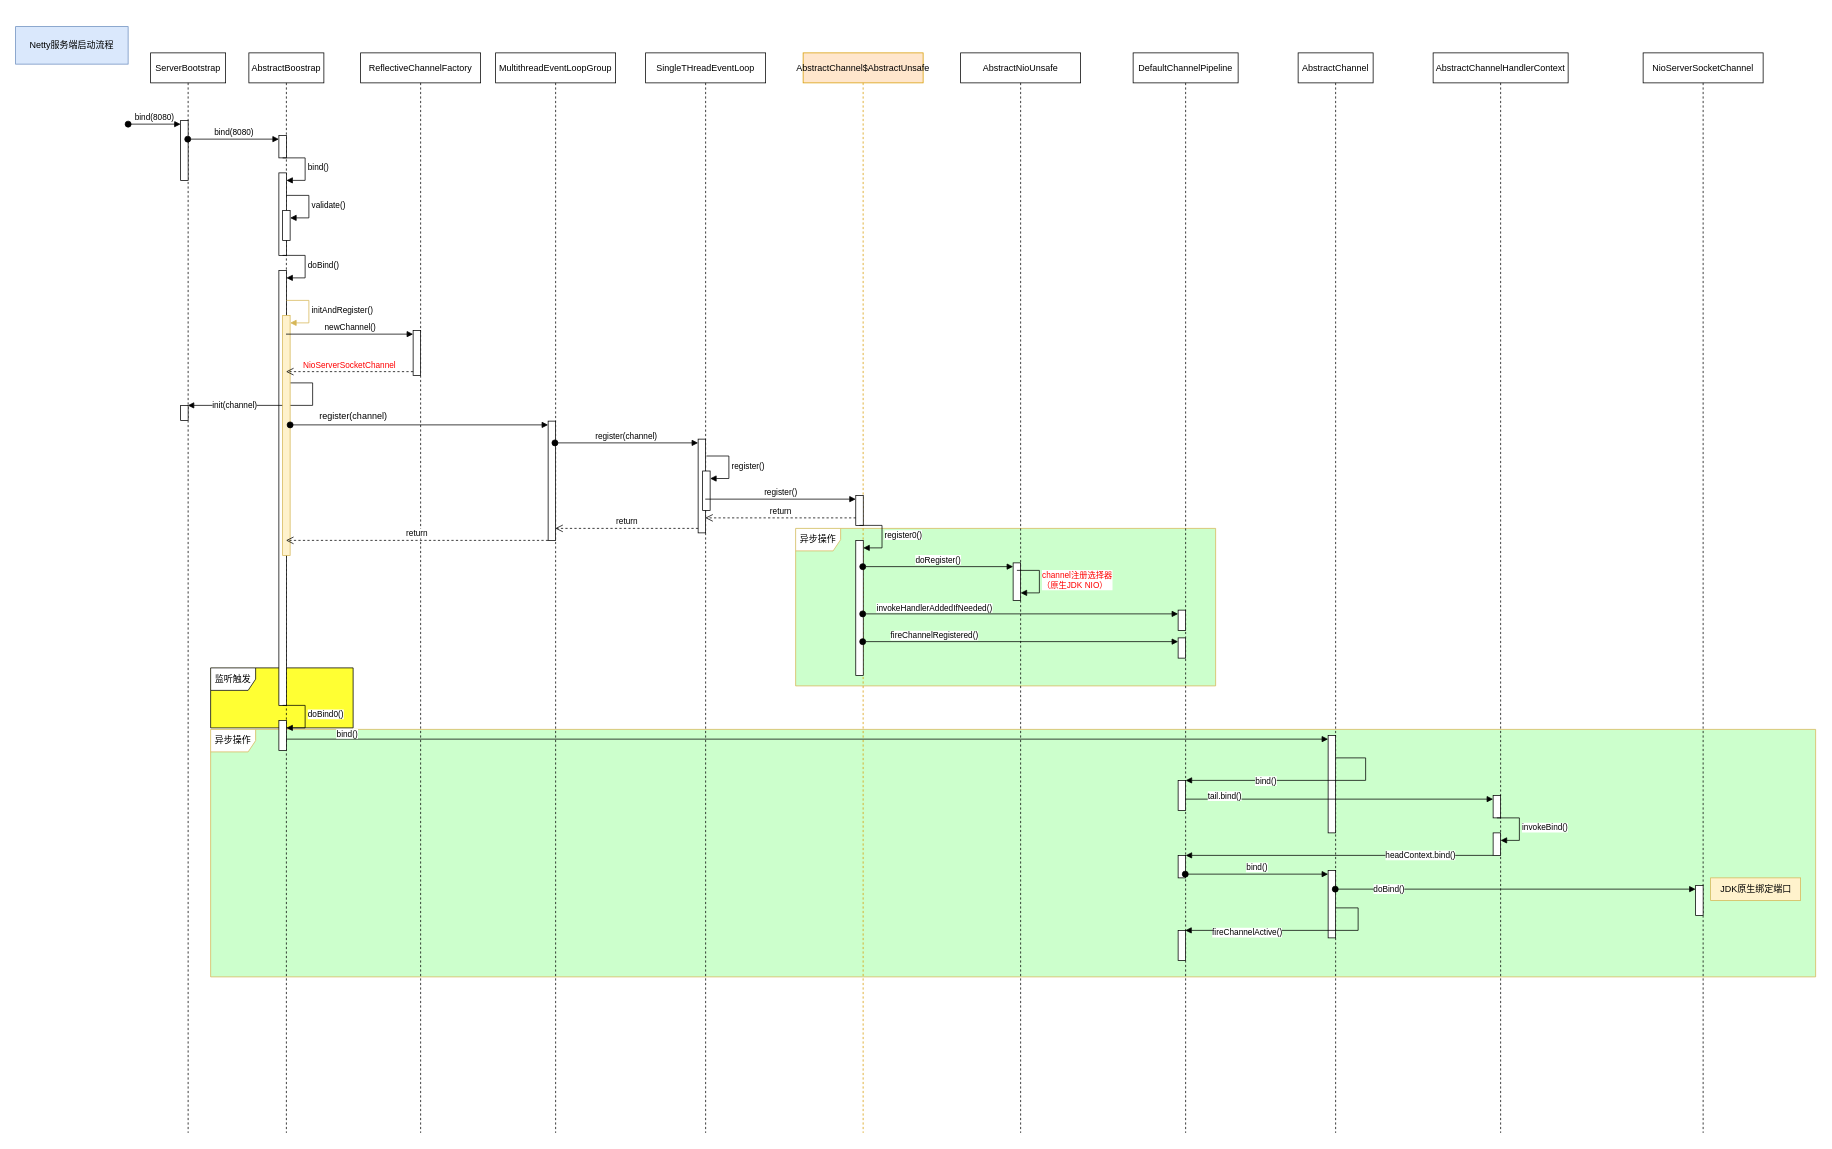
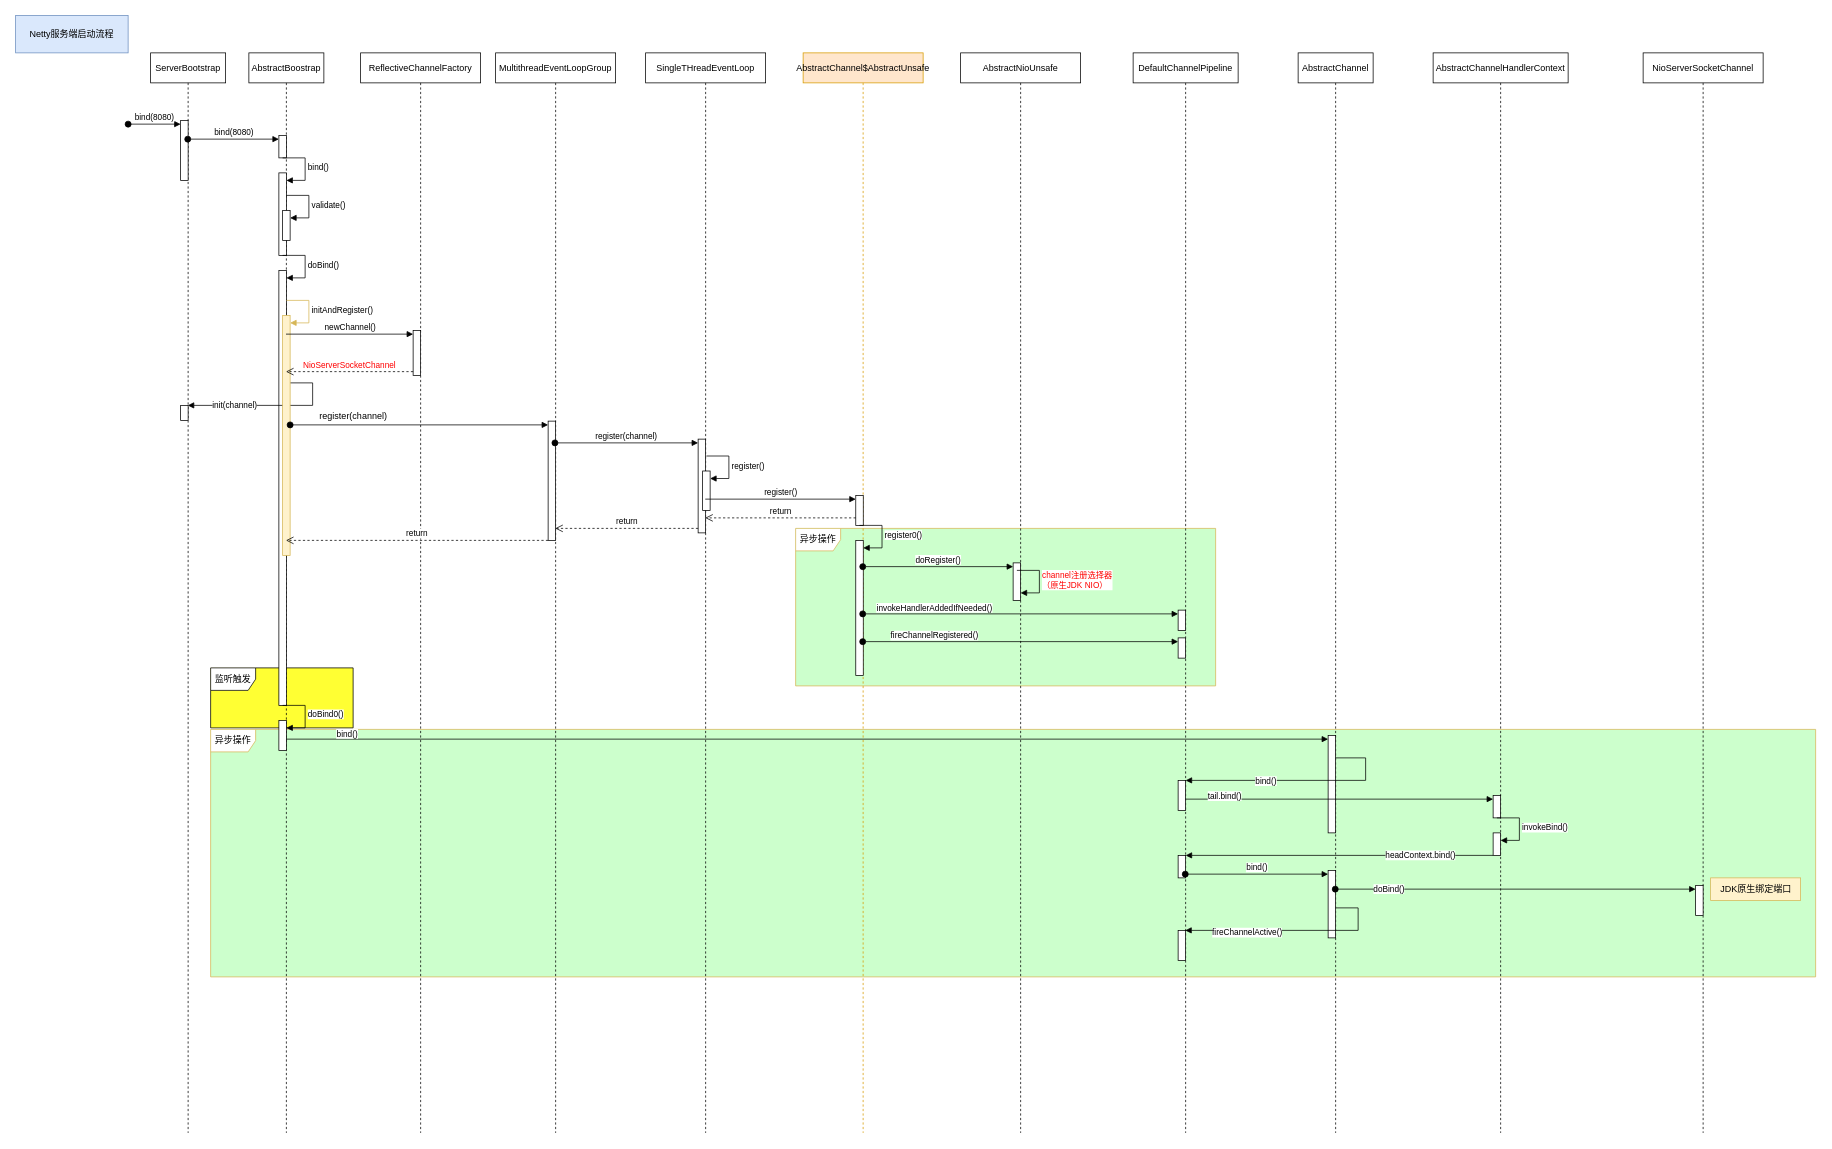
(72, 45) -> (72, 34)
